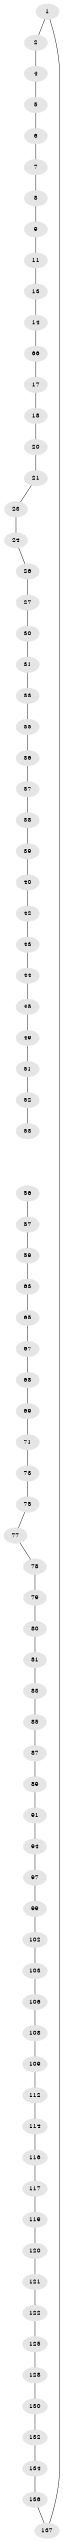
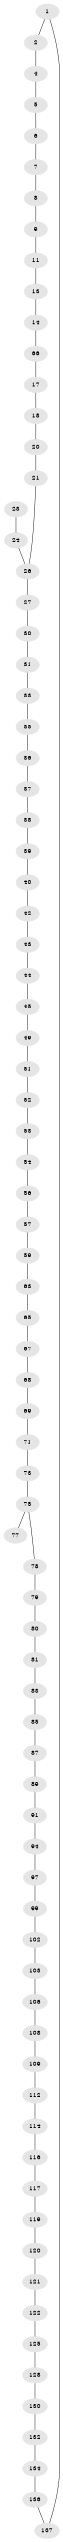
(26, 494) -> (34, 525)
none -> (28, 1162)
(25, 1551) -> (32, 1536)
